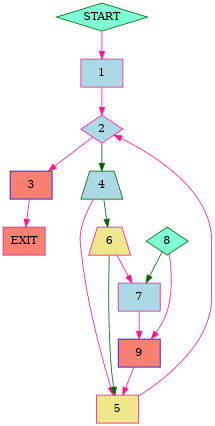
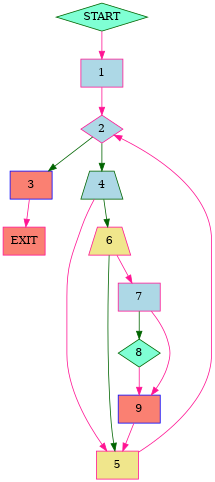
(74, 151) -> (74, 151)
(156, 264) -> (139, 321)
